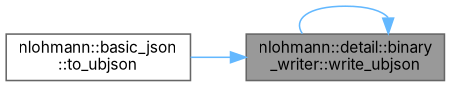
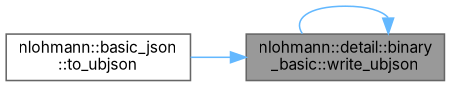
(345, 57) -> (345, 57)
